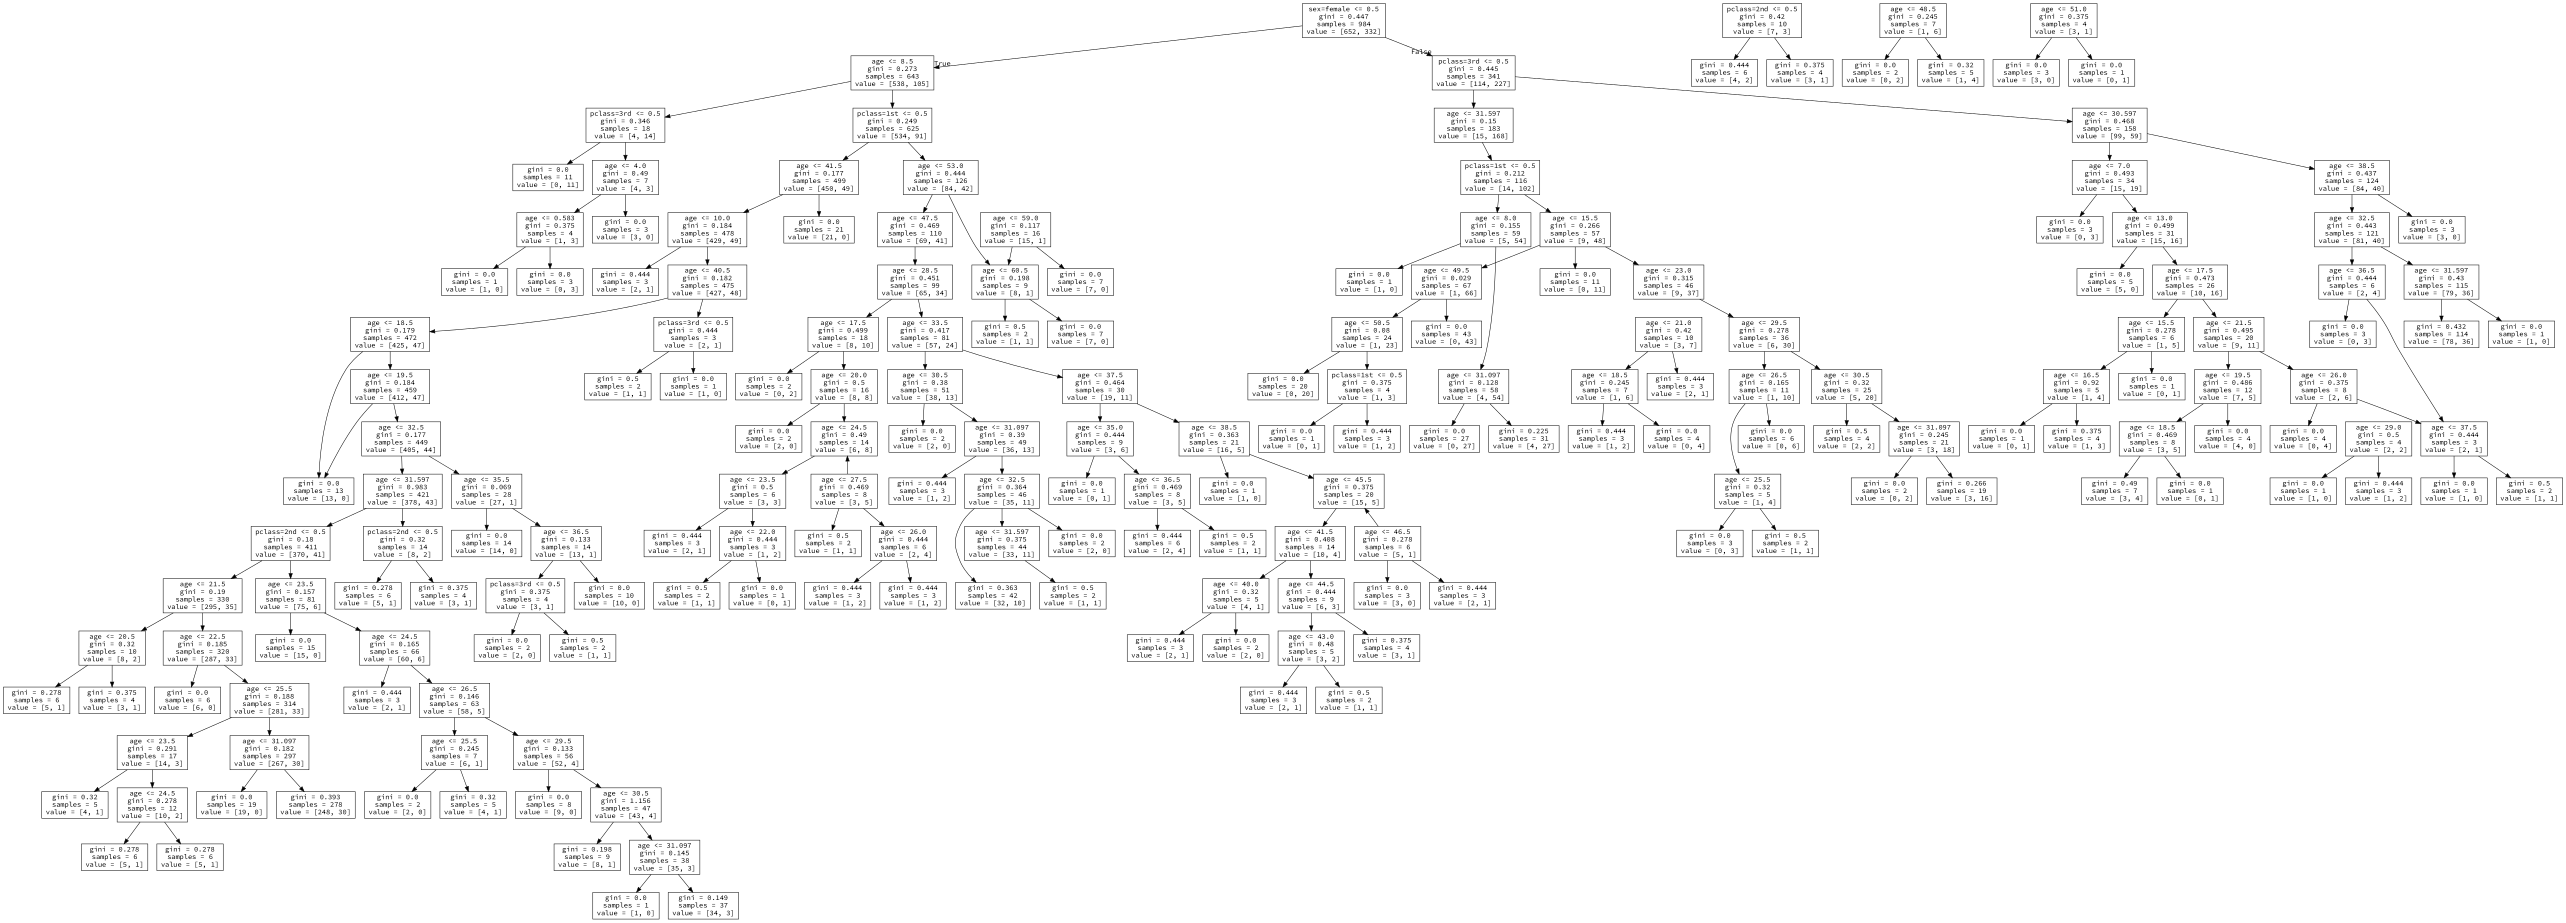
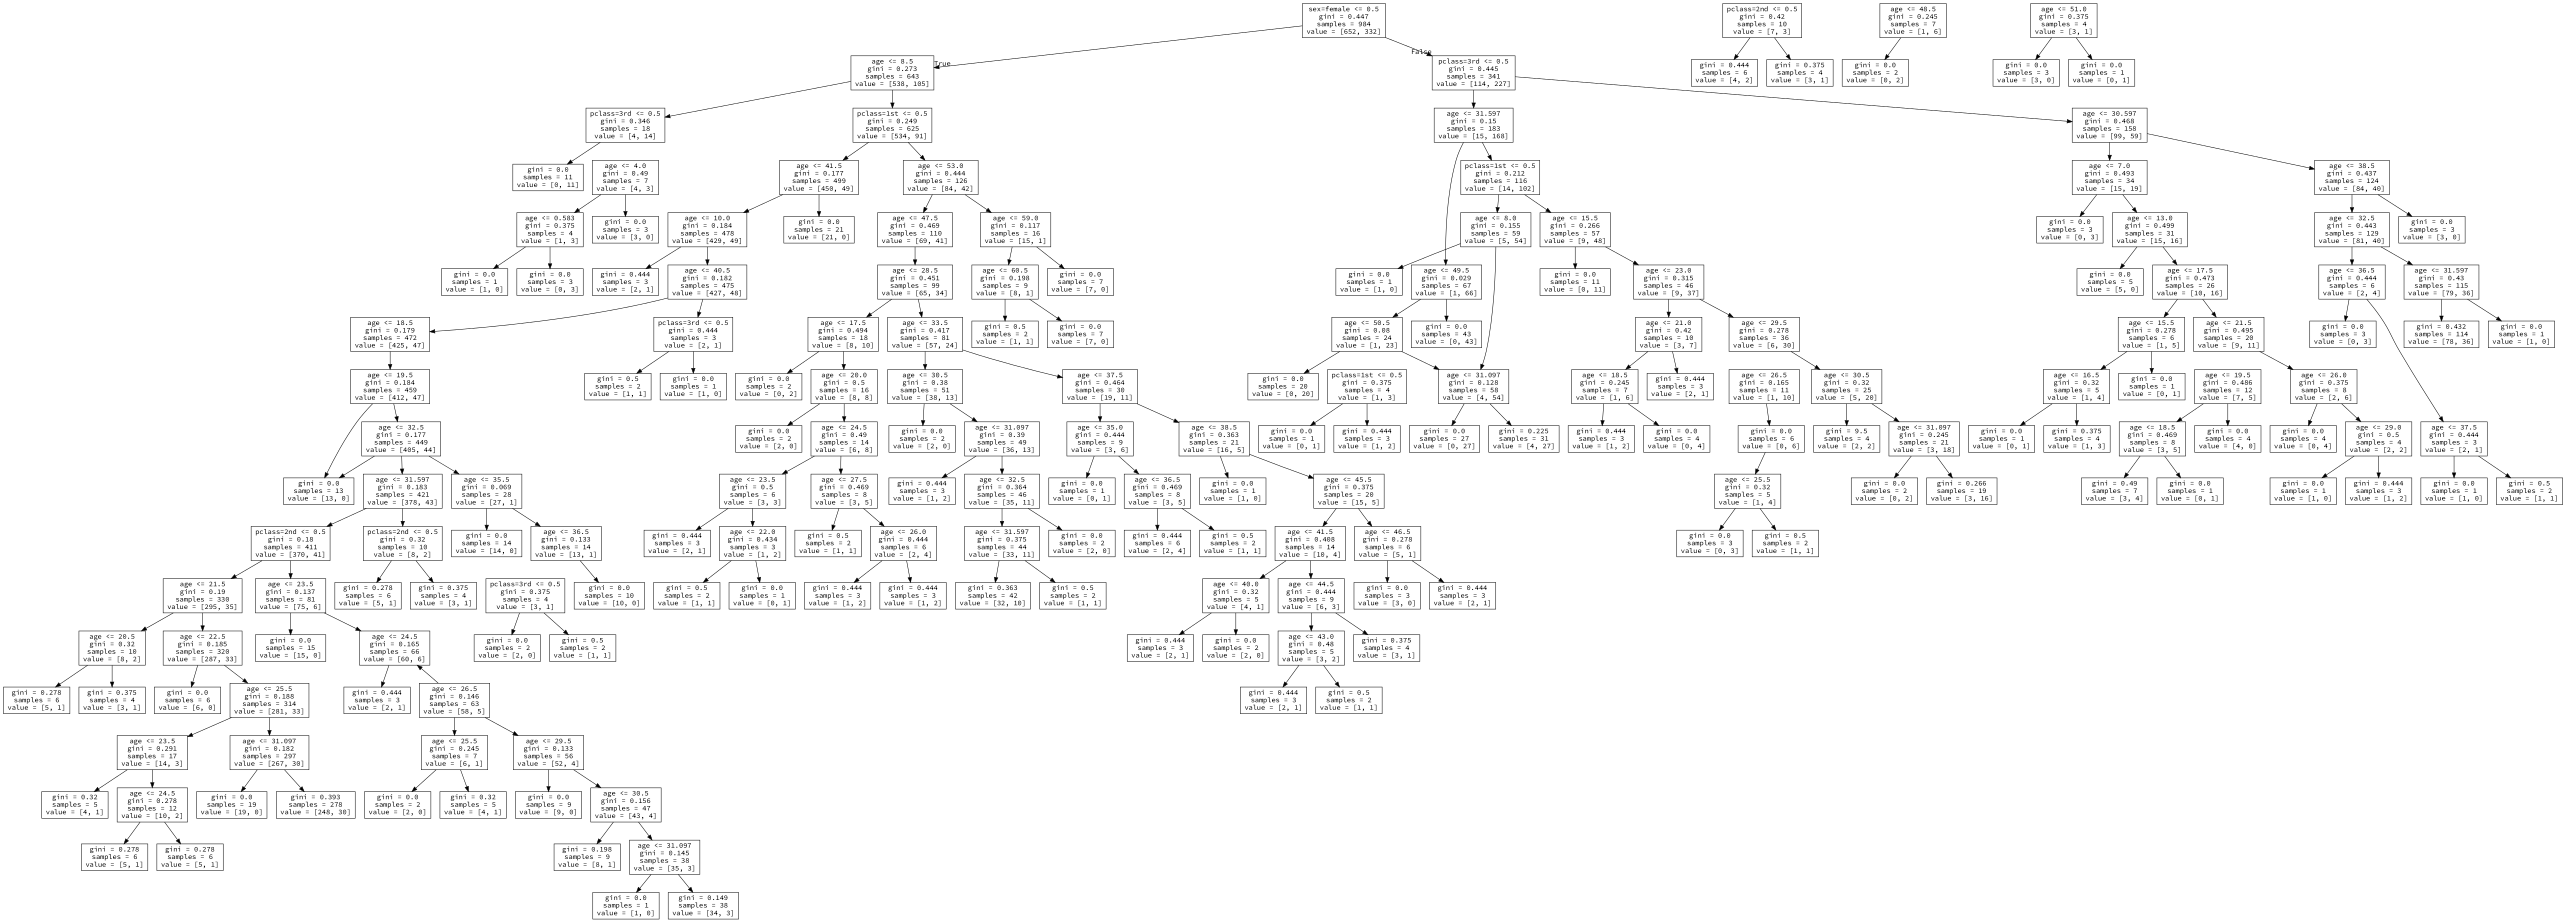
(1951, 73) -> none
(625, 149) -> none
(966, 229) -> (976, 202)
(2352, 230) -> (2352, 230)
(1513, 256) -> (1449, 200)
none -> (1669, 306)
(843, 334) -> (843, 334)
(1367, 358) -> (1418, 359)
(1764, 358) -> none
(2228, 358) -> none
(2076, 387) -> (2076, 387)
(330, 407) -> (359, 466)
(2387, 410) -> (2349, 411)
(1731, 435) -> (1761, 461)
(1847, 439) -> (1847, 439)
(848, 468) -> (841, 462)
(403, 491) -> (403, 491)
(1373, 519) -> (1363, 515)
(955, 543) -> (998, 569)
(403, 544) -> (403, 544)
(753, 544) -> (753, 544)
(547, 568) -> none
(291, 596) -> (291, 596)
(419, 673) -> (430, 676)
(549, 805) -> (549, 805)
(626, 805) -> (626, 805)
(703, 906) -> (703, 906)
